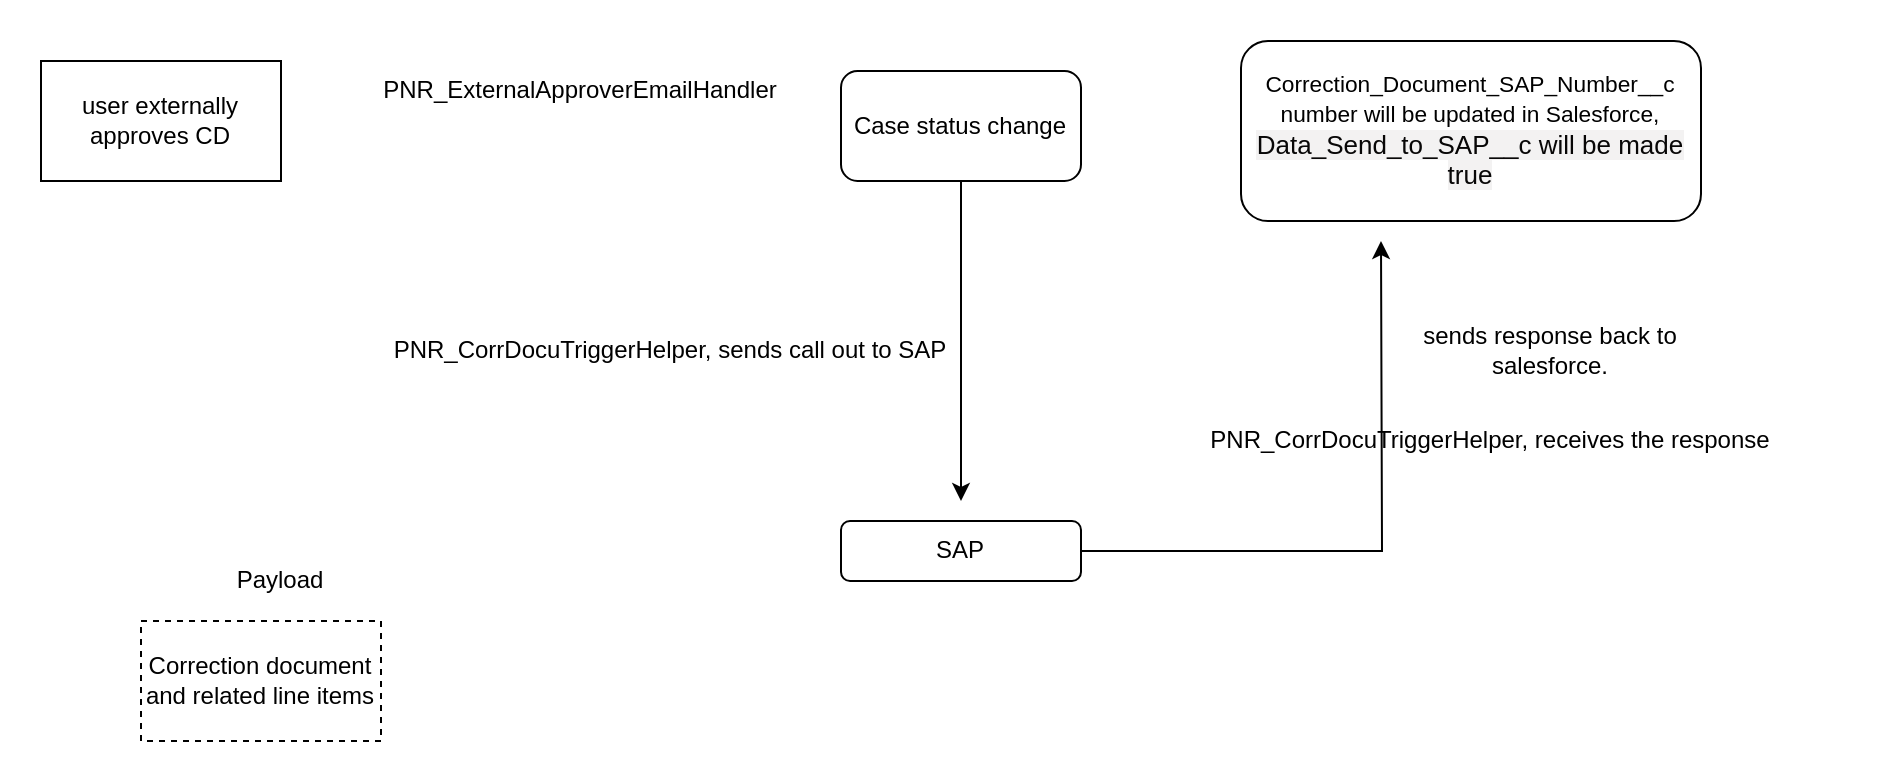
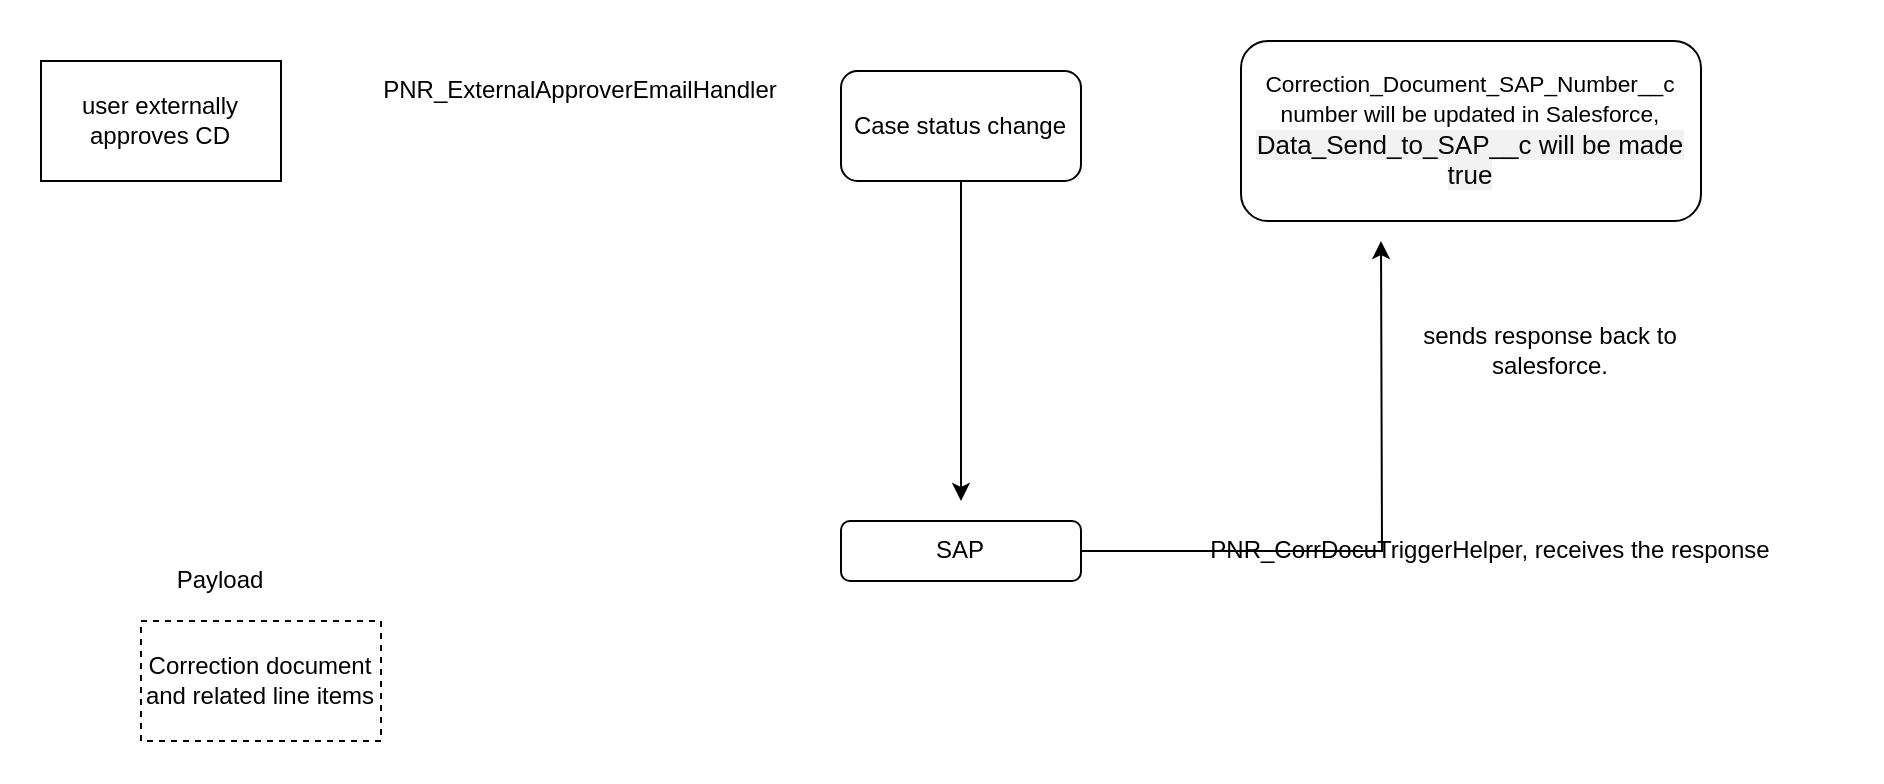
(671, 351) -> none
(1491, 441) -> (1491, 551)
(281, 581) -> (221, 581)
